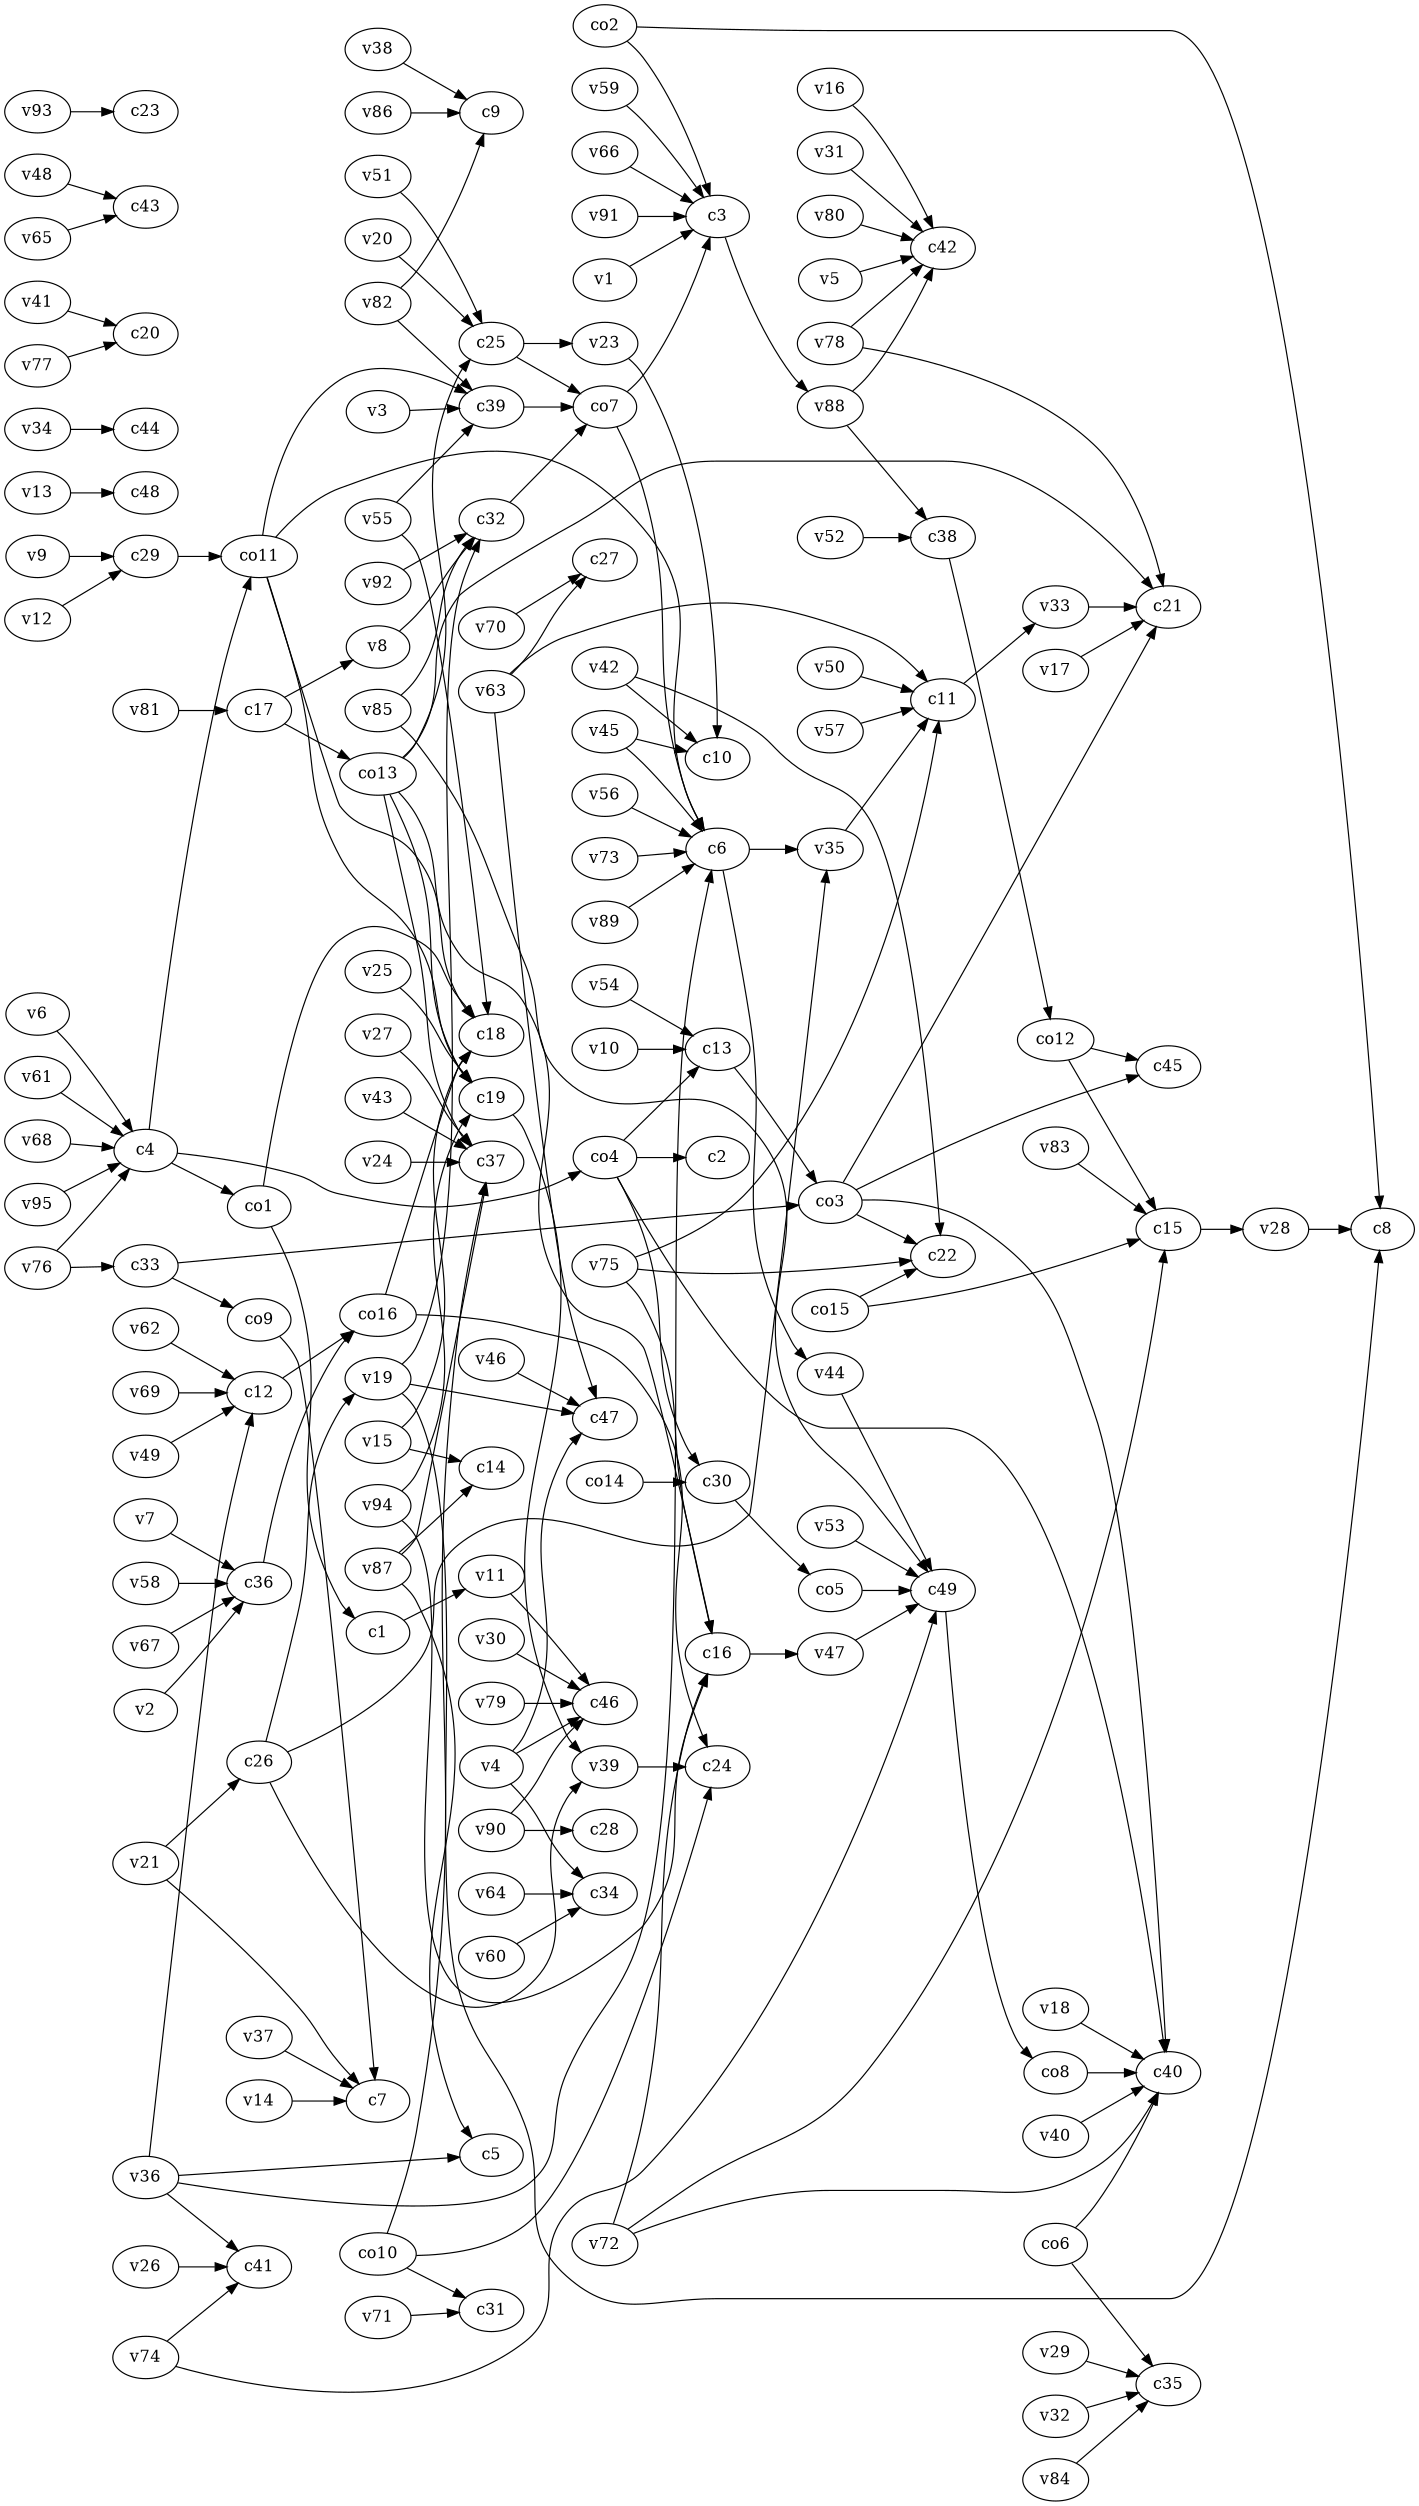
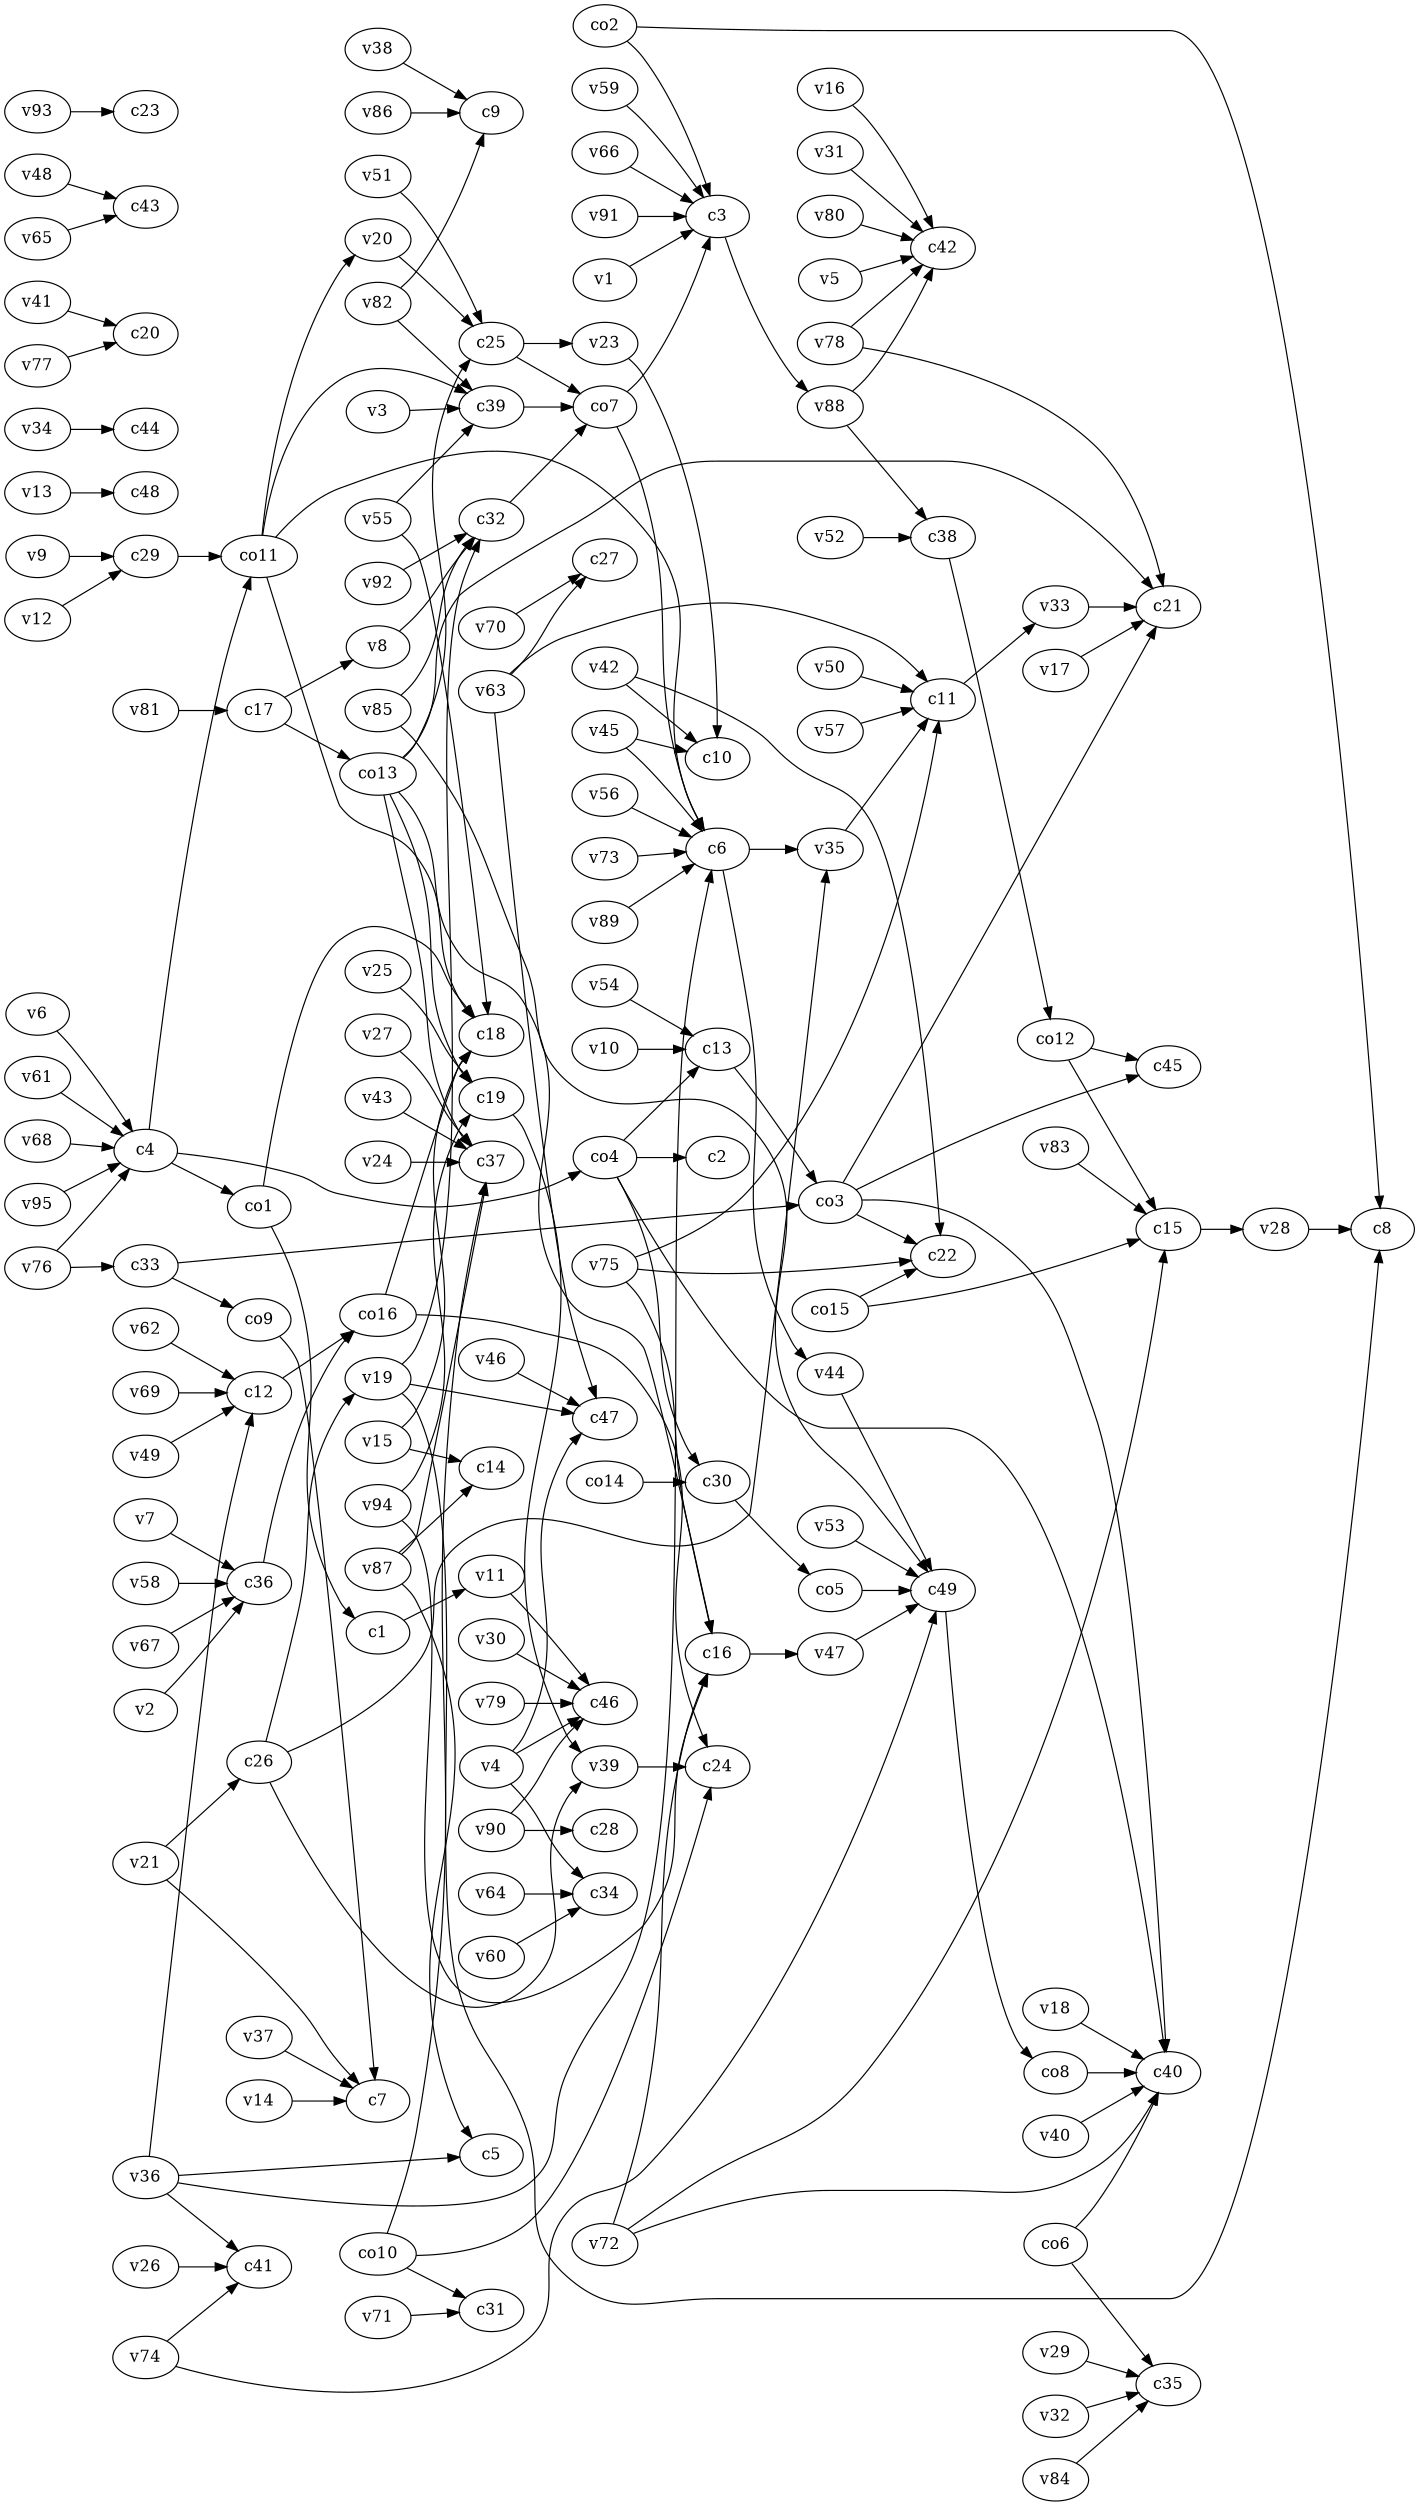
(333, 841) -> (288, 394)
